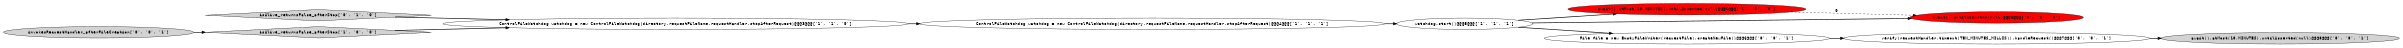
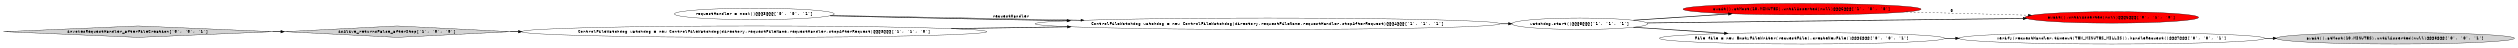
none -> (754, 14)
(318, 15) -> none
(99, 32) -> (138, 32)
